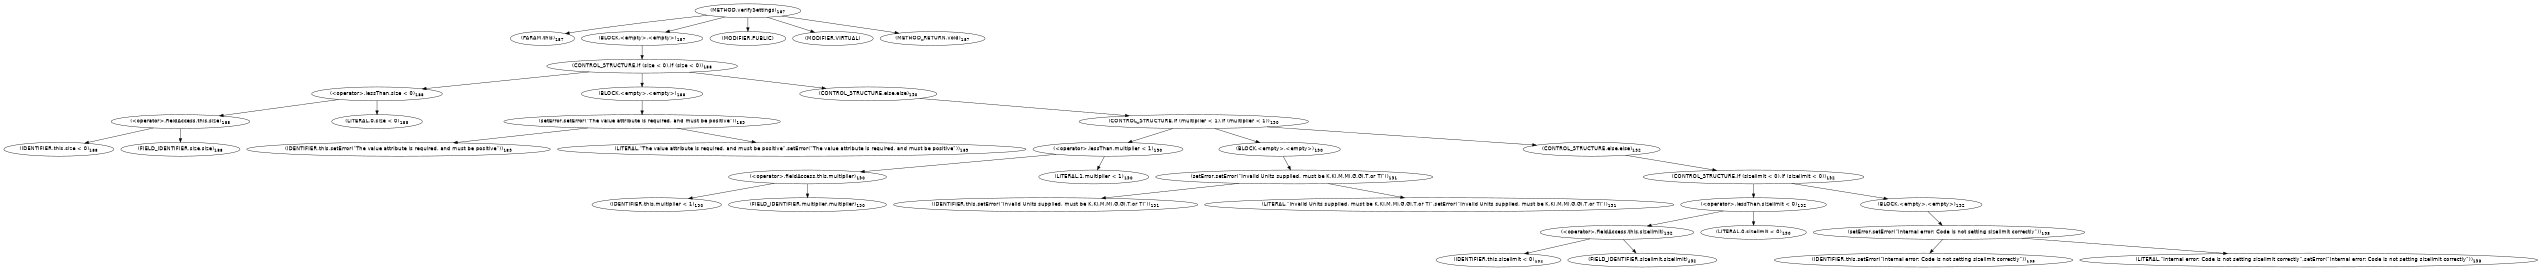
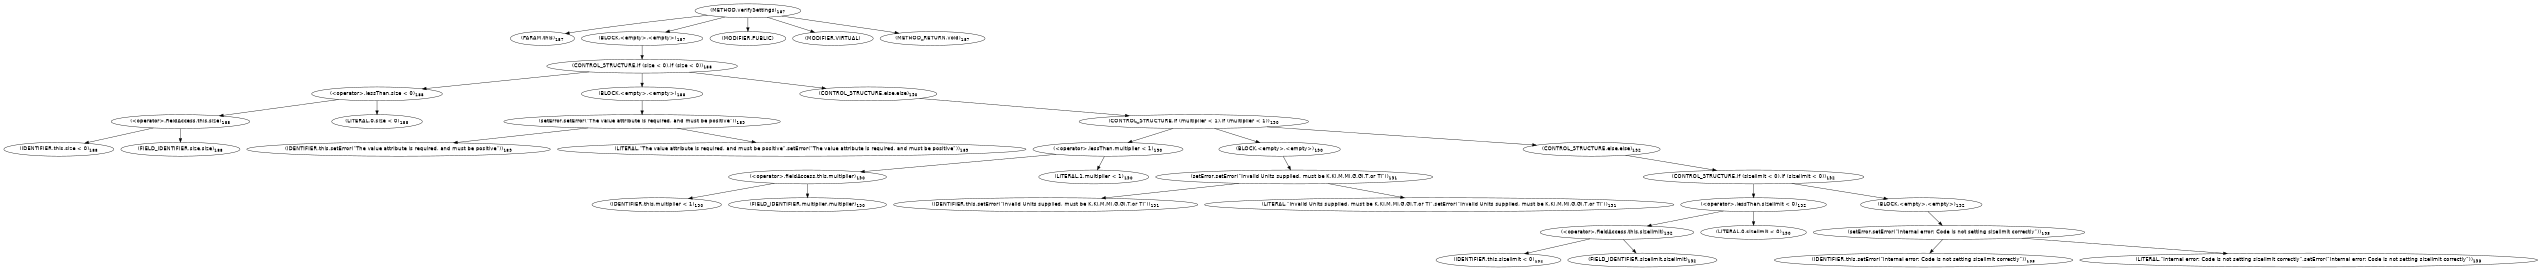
(1692, 259) -> (1692, 259)
